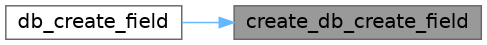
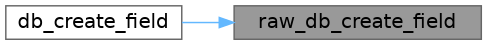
(358, 23) -> (358, 23)
